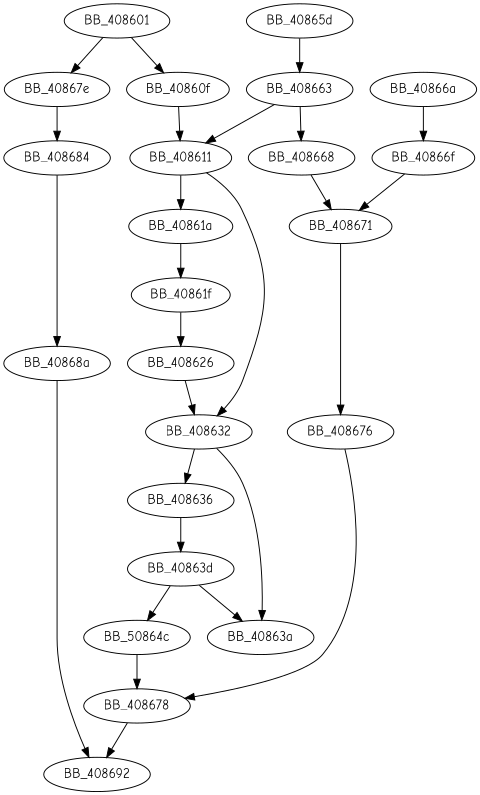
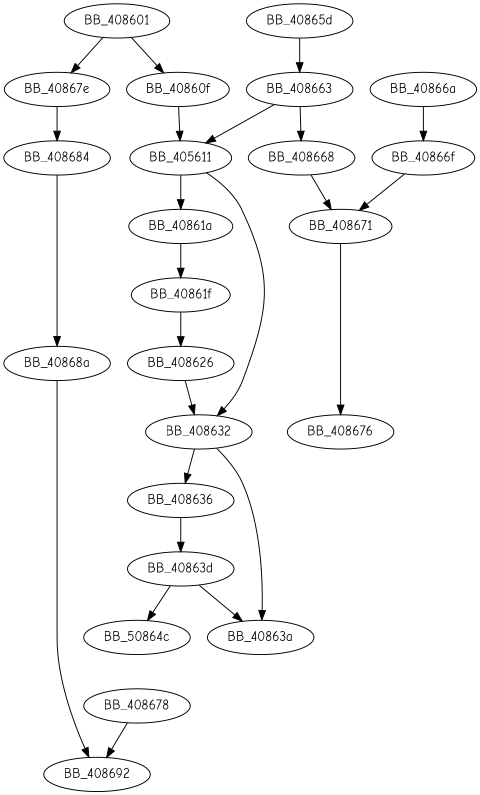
(181, 158) -> (181, 158)
(342, 621) -> none
(137, 667) -> none
